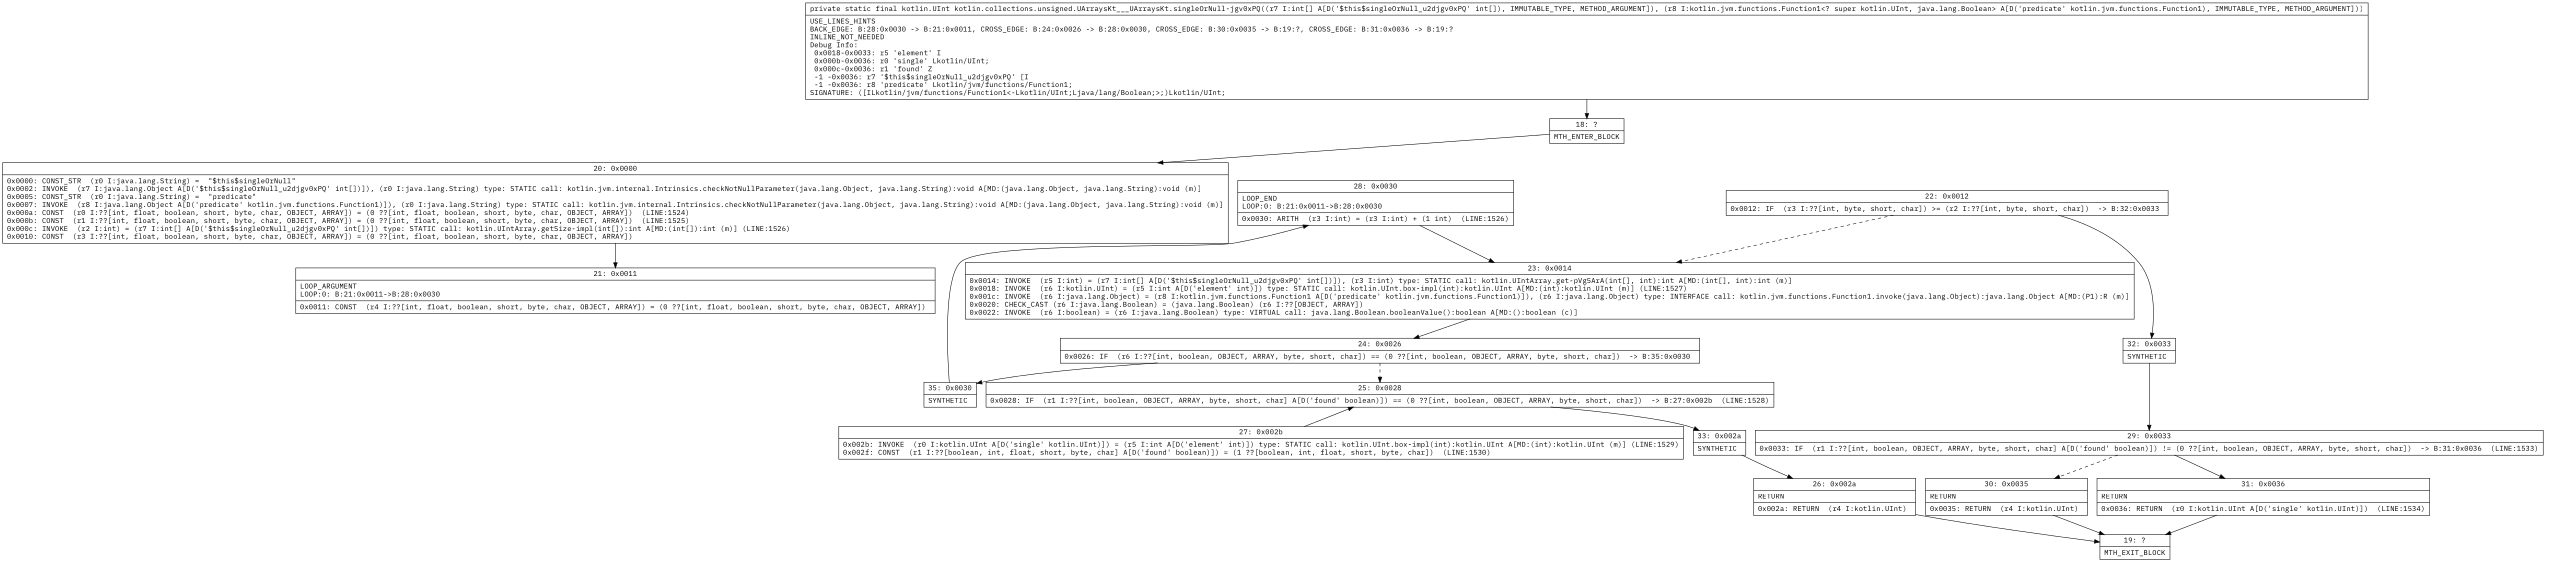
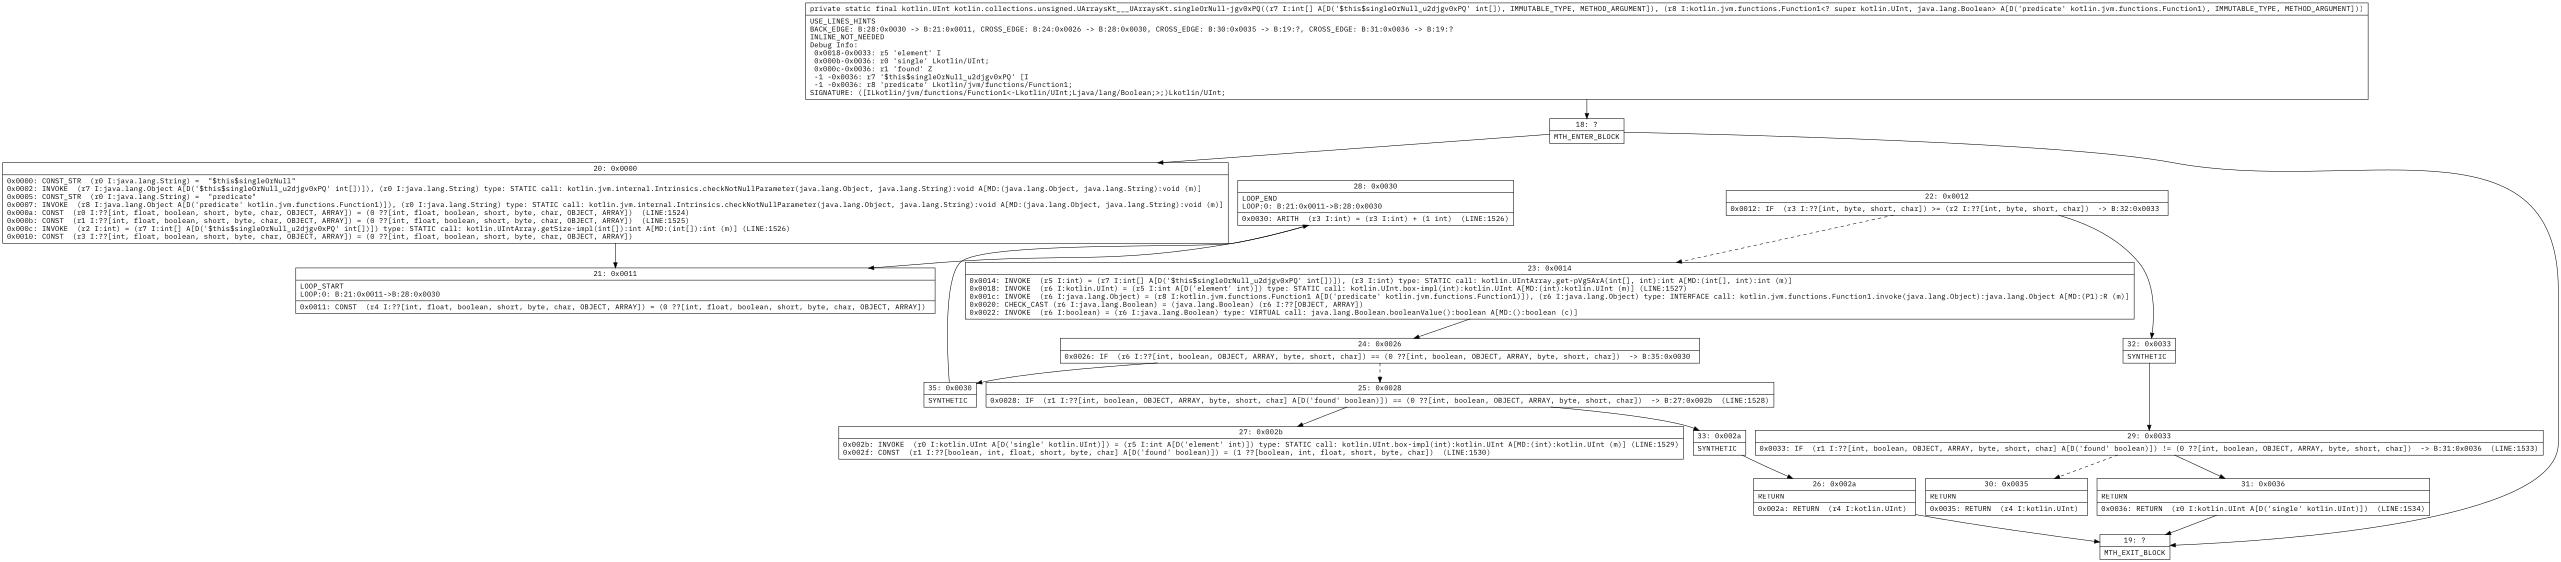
(1454, 243) -> (1093, 257)
(329, 286) -> (322, 286)
(1326, 418) -> (1325, 416)
(2076, 524) -> (2408, 171)
